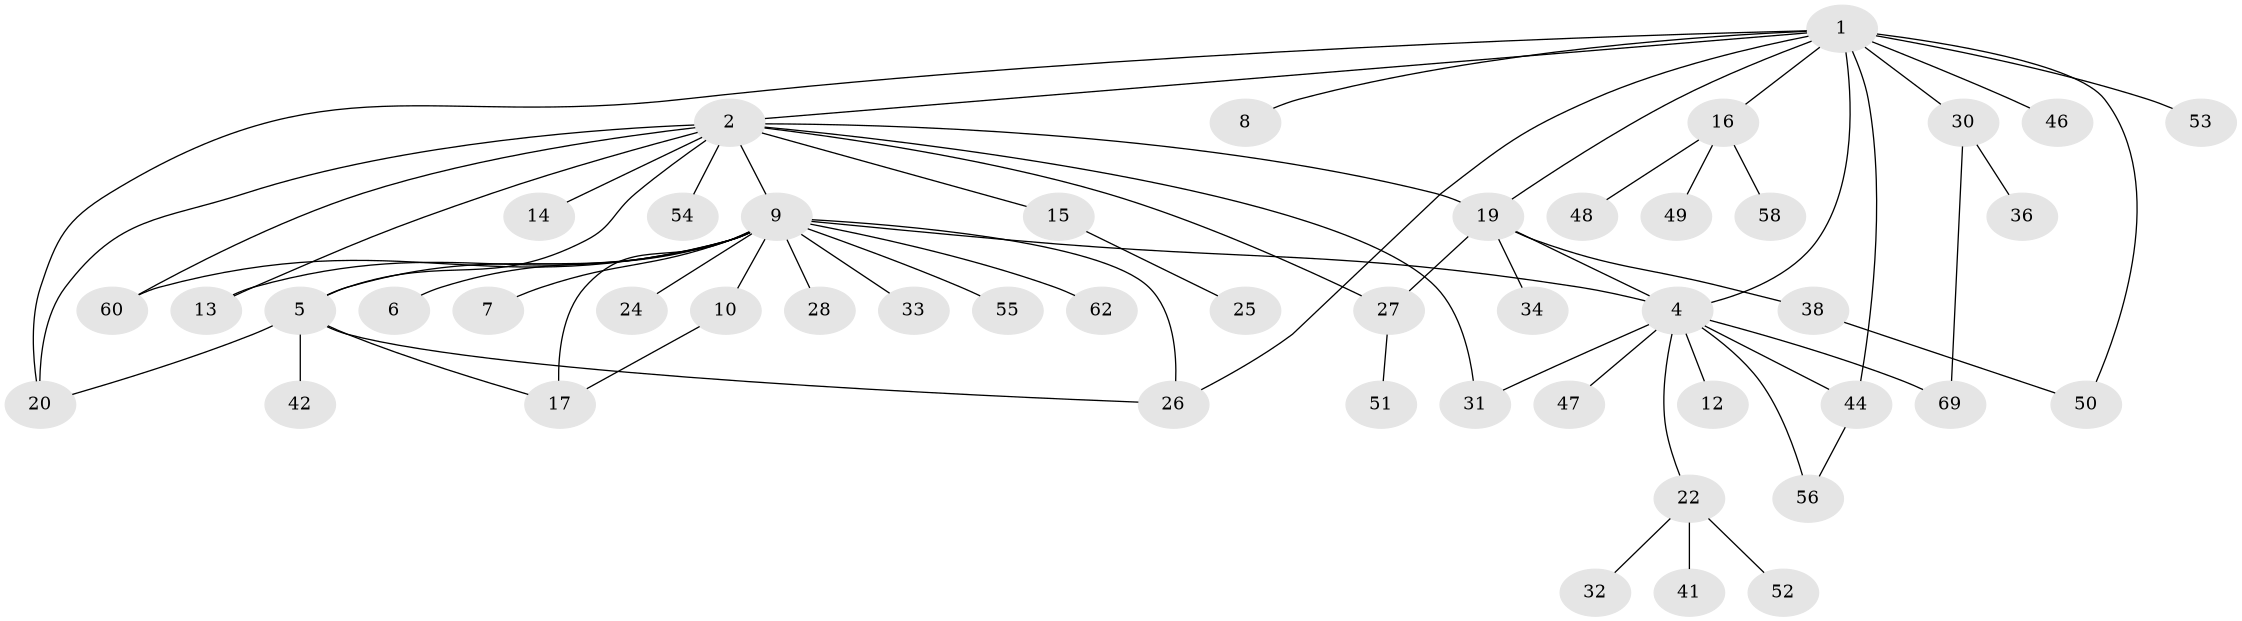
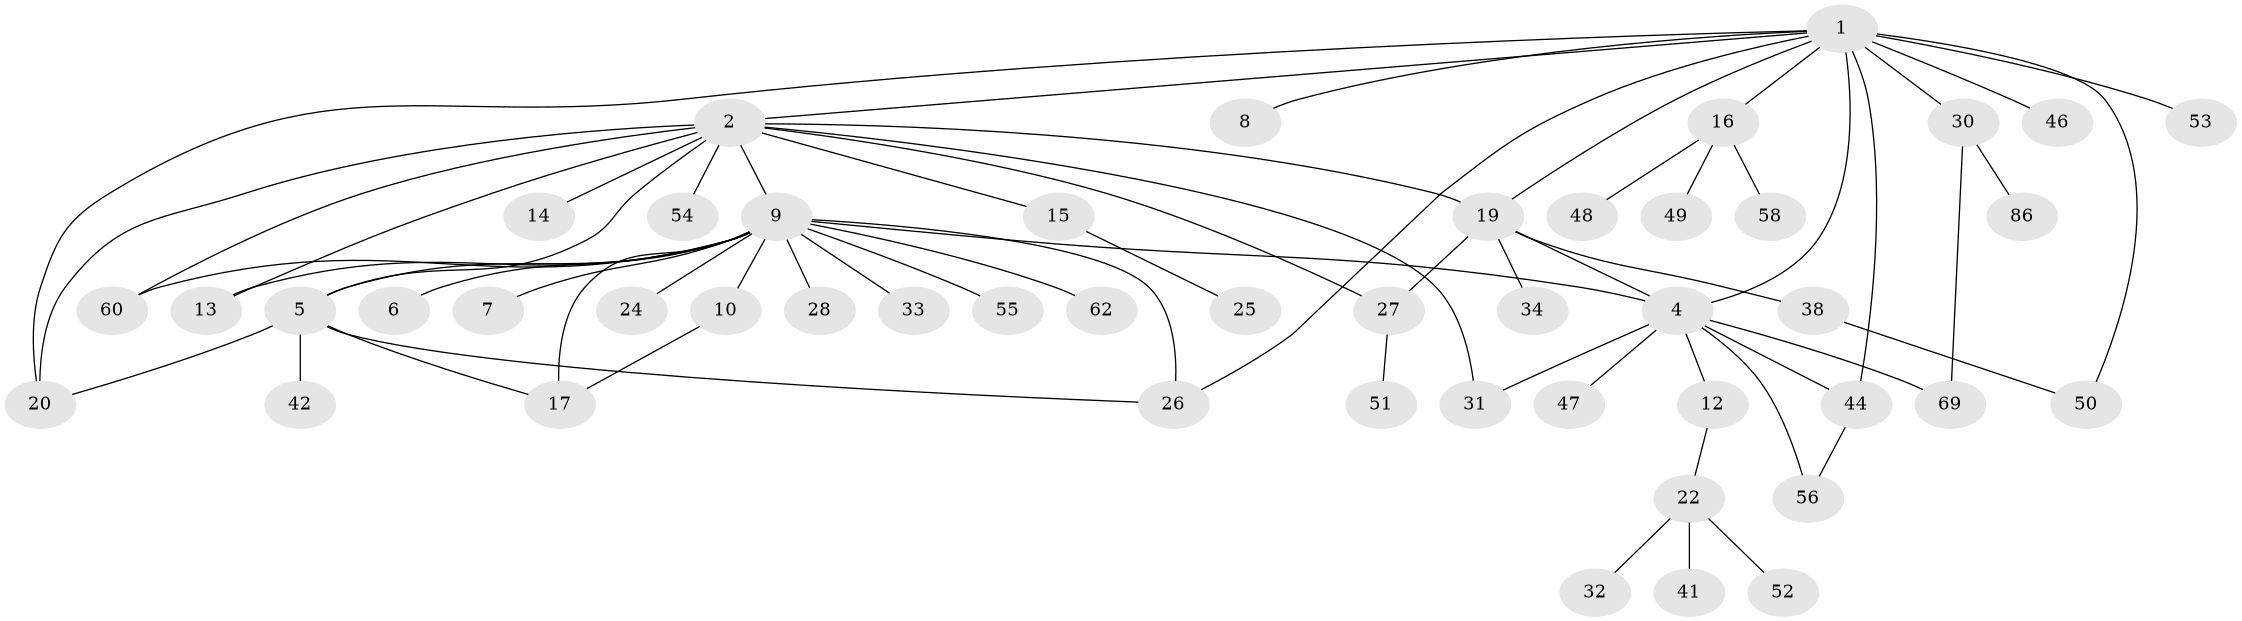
(2022, 217) -> (2022, 217)
(1664, 406) -> (1701, 452)
